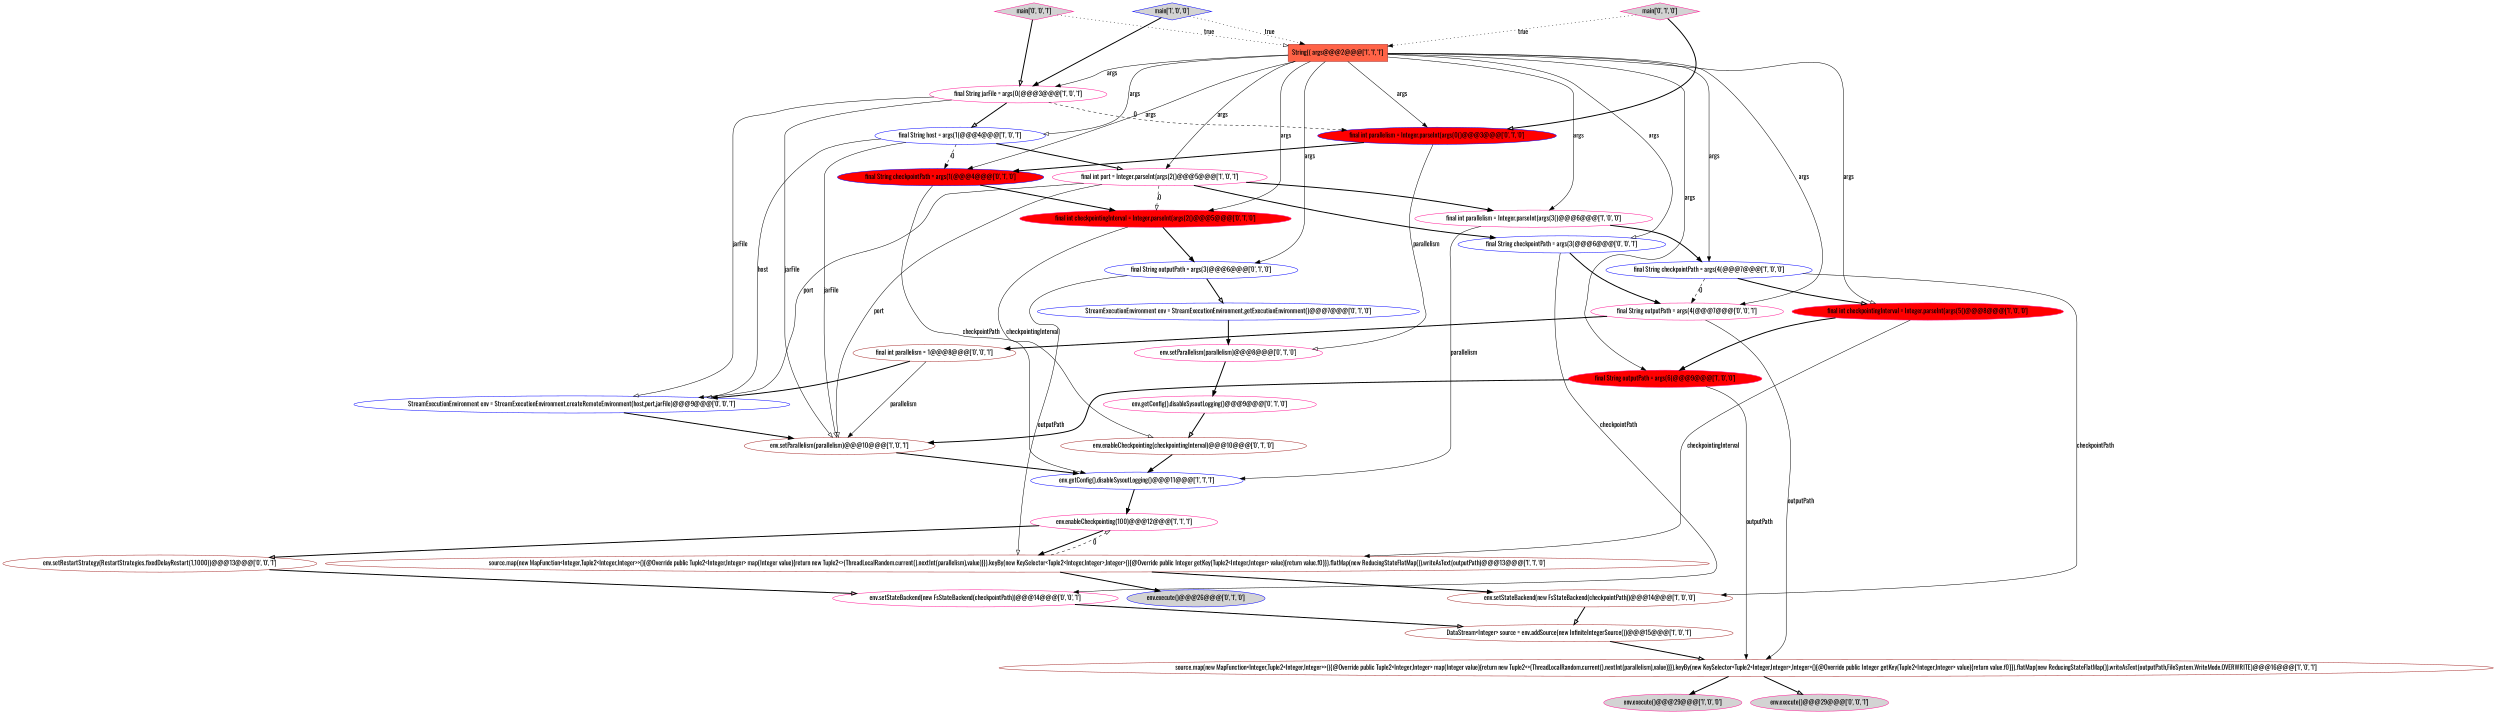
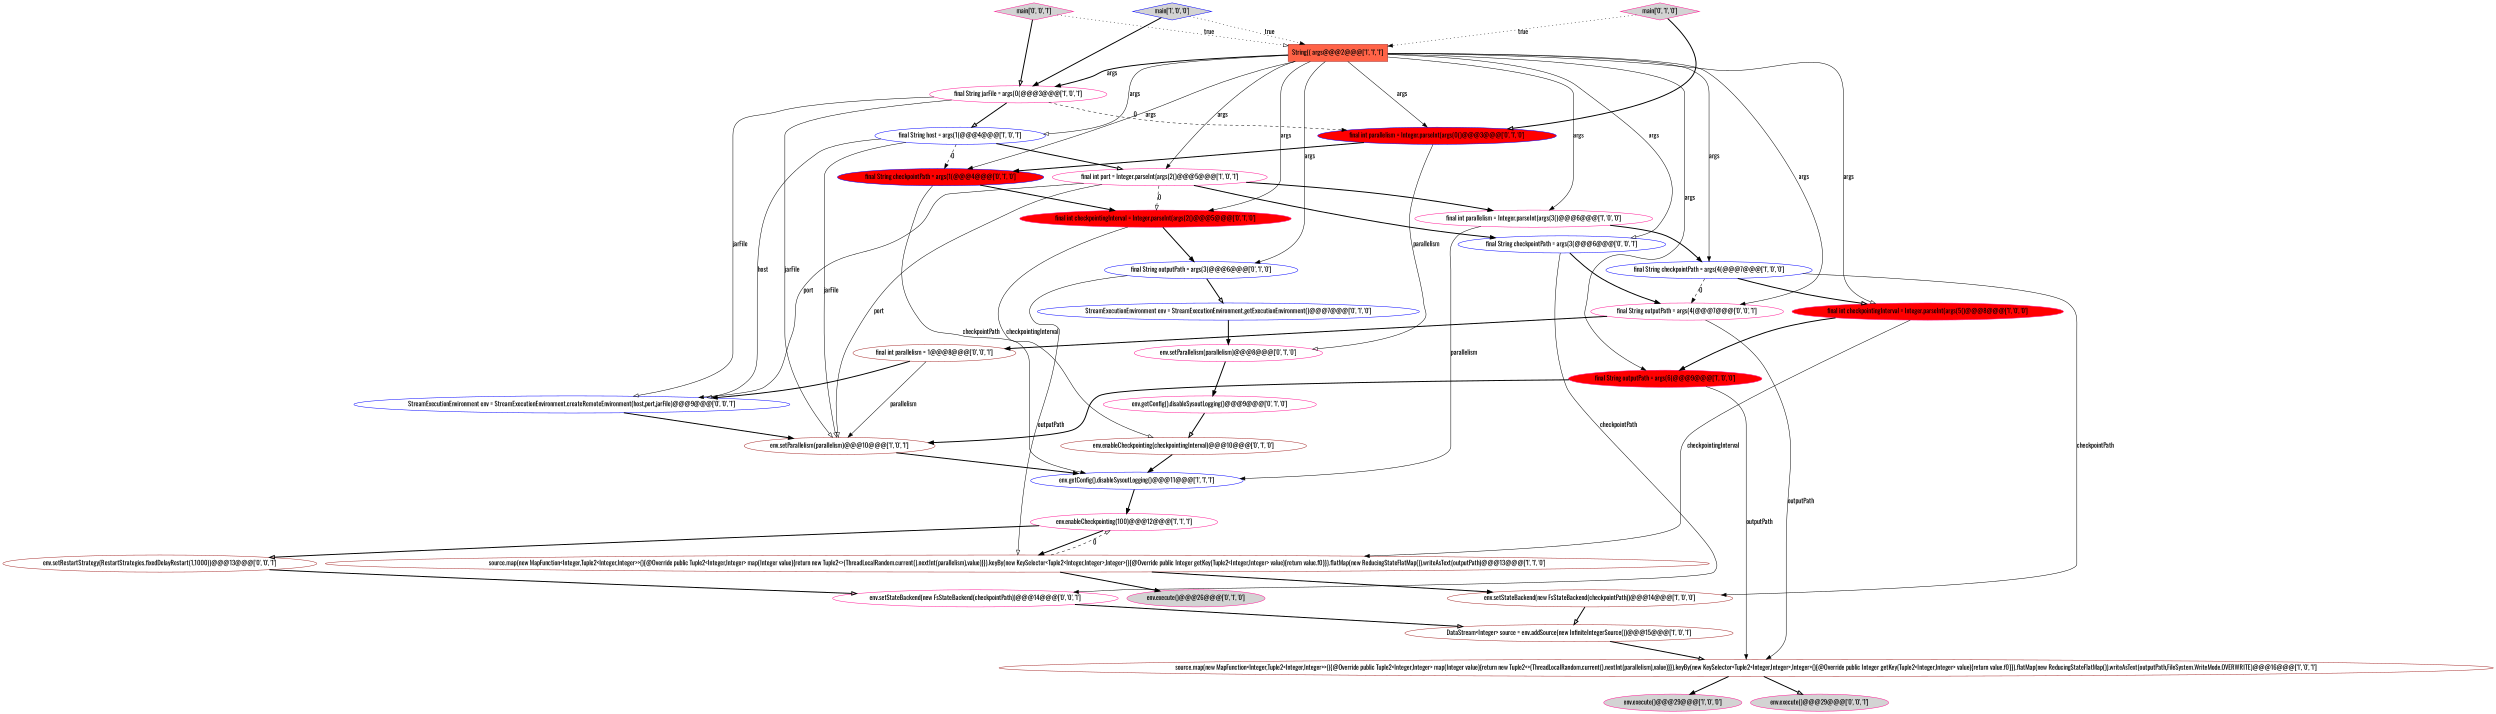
(1155, 63) -> (1155, 63)
(1196, 598) -> (1196, 598)
